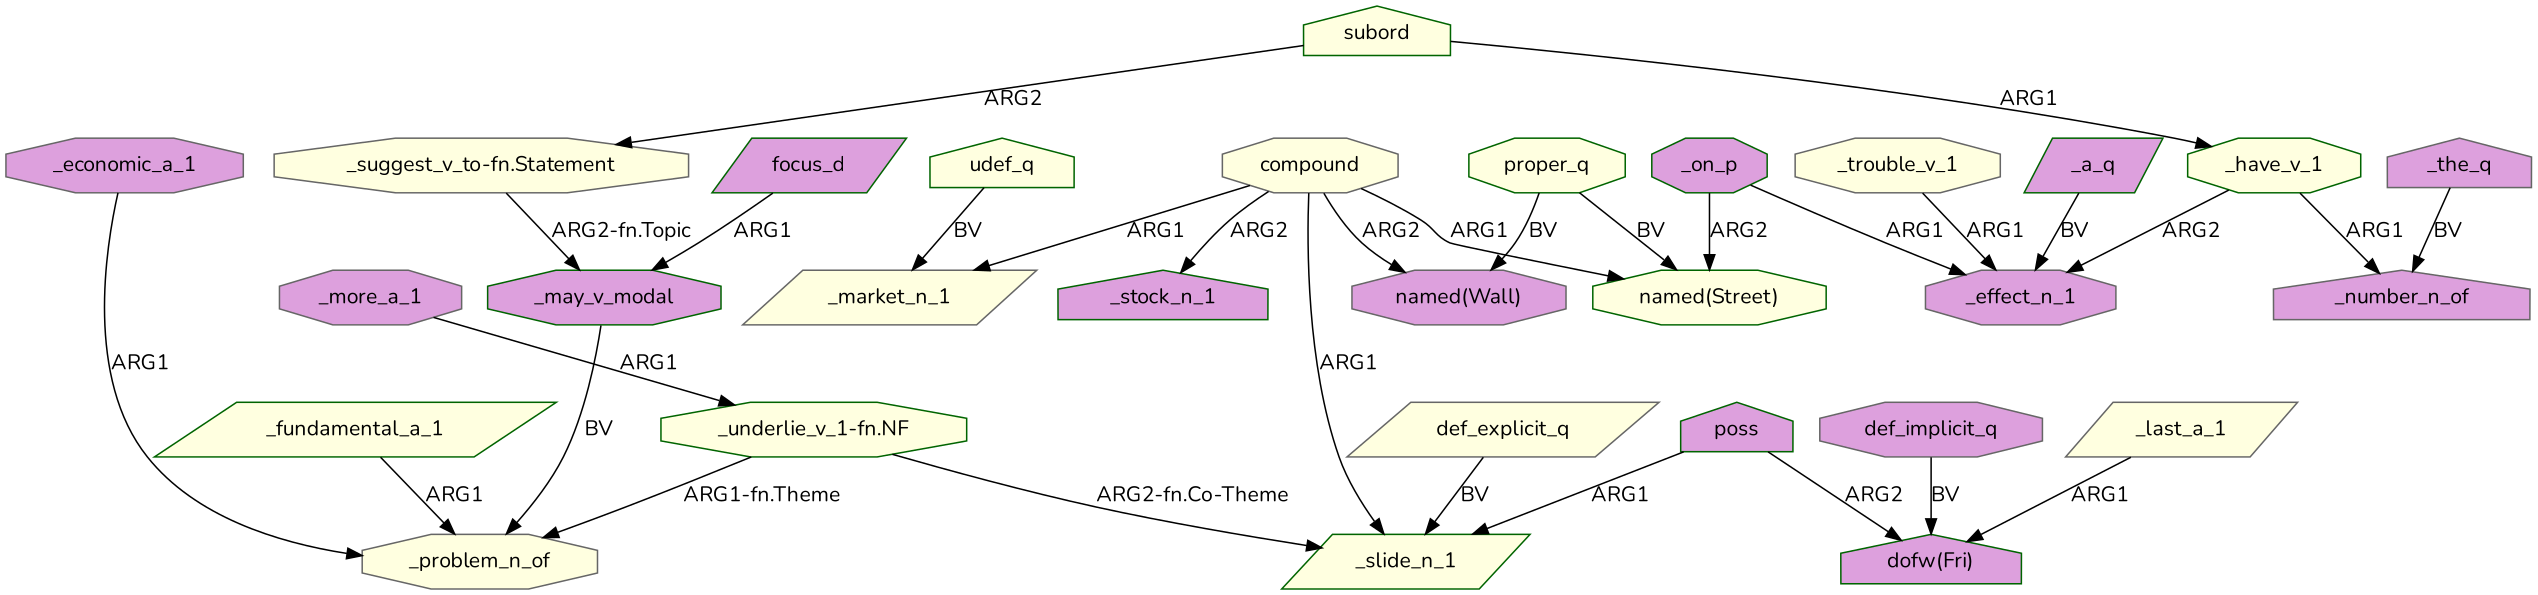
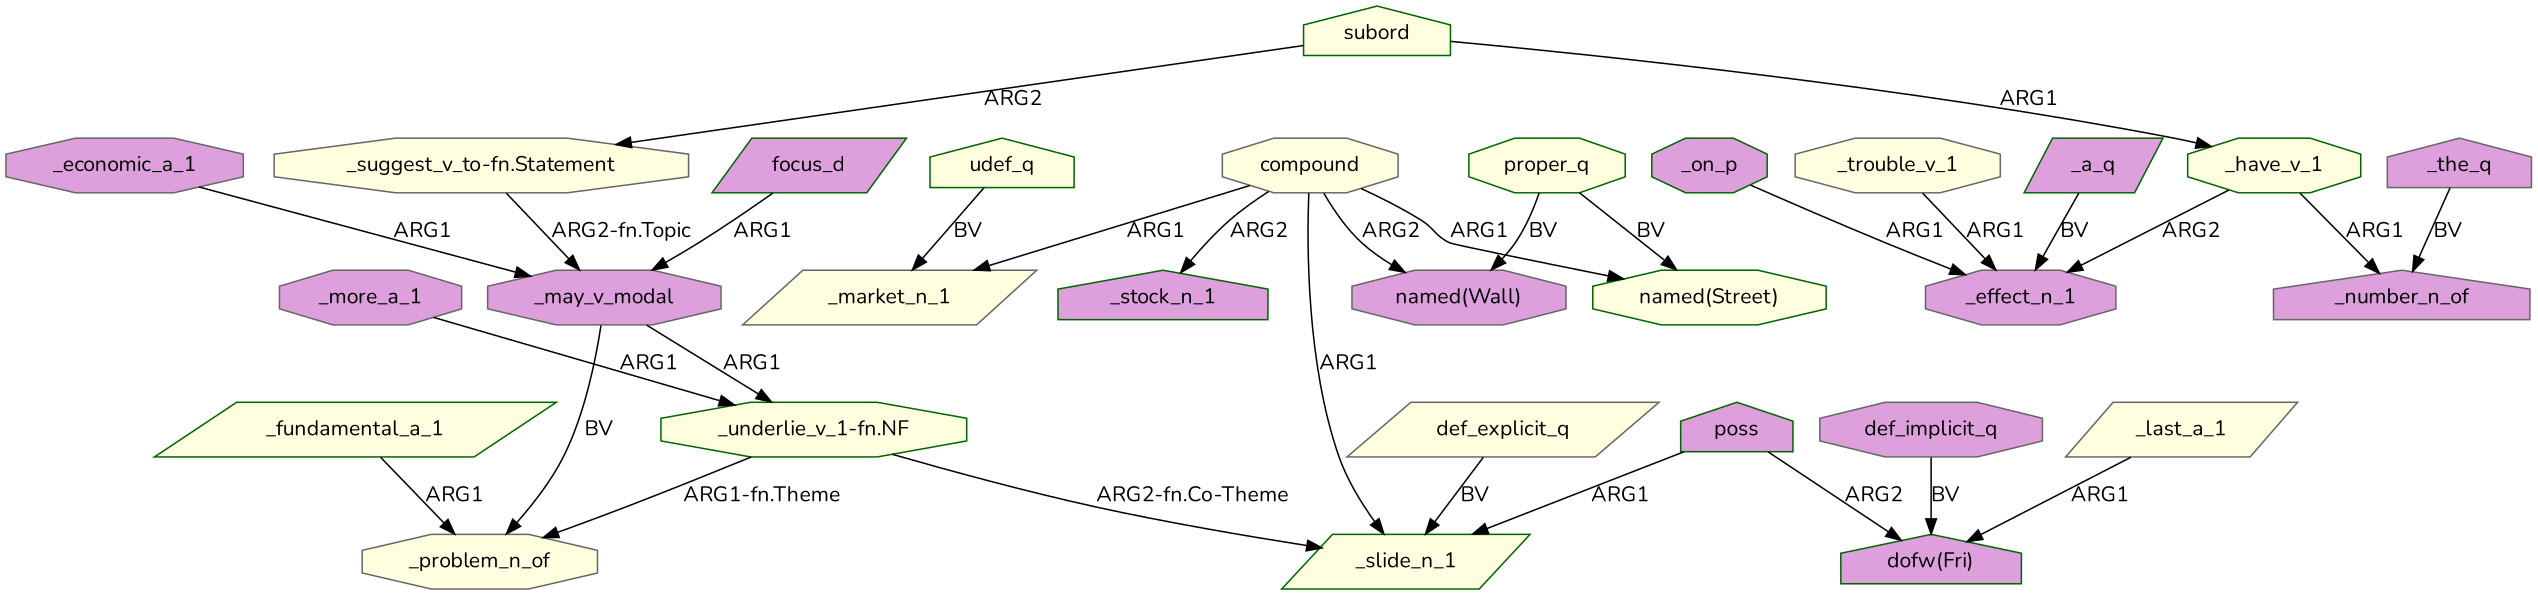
(1709, 224) -> none
(604, 298) -> (604, 298)
none -> (702, 359)
(135, 437) -> (357, 230)
